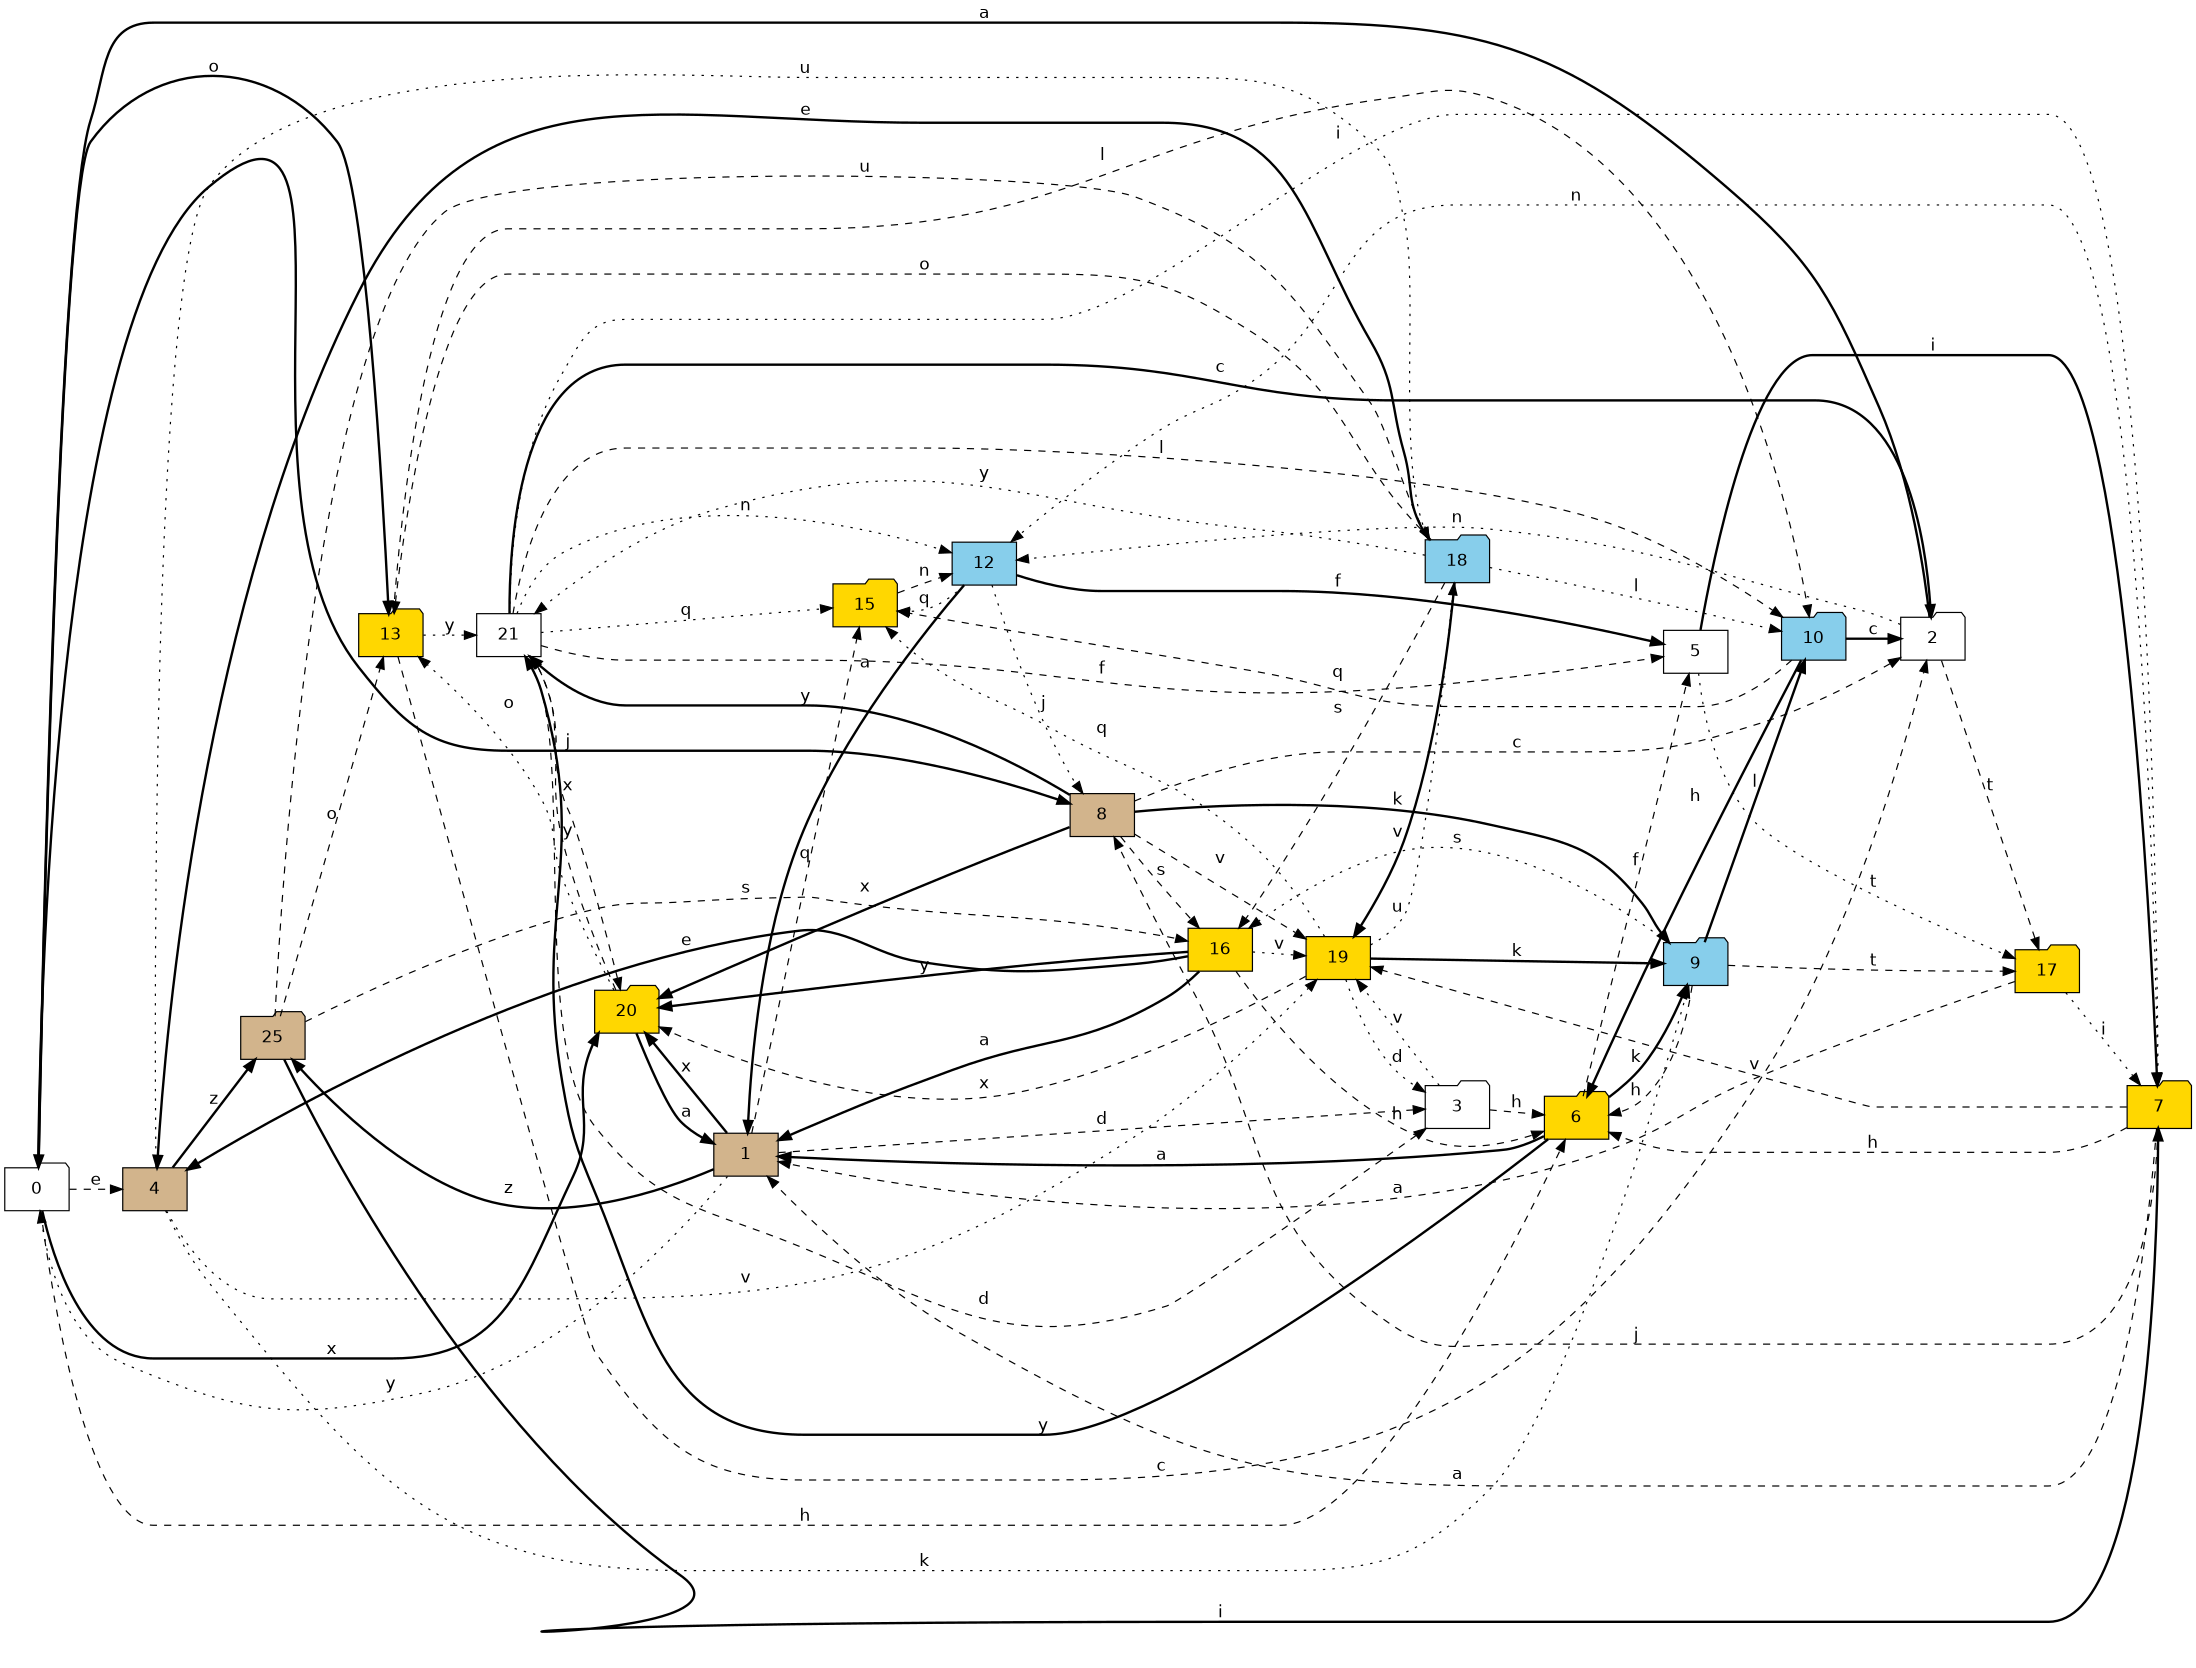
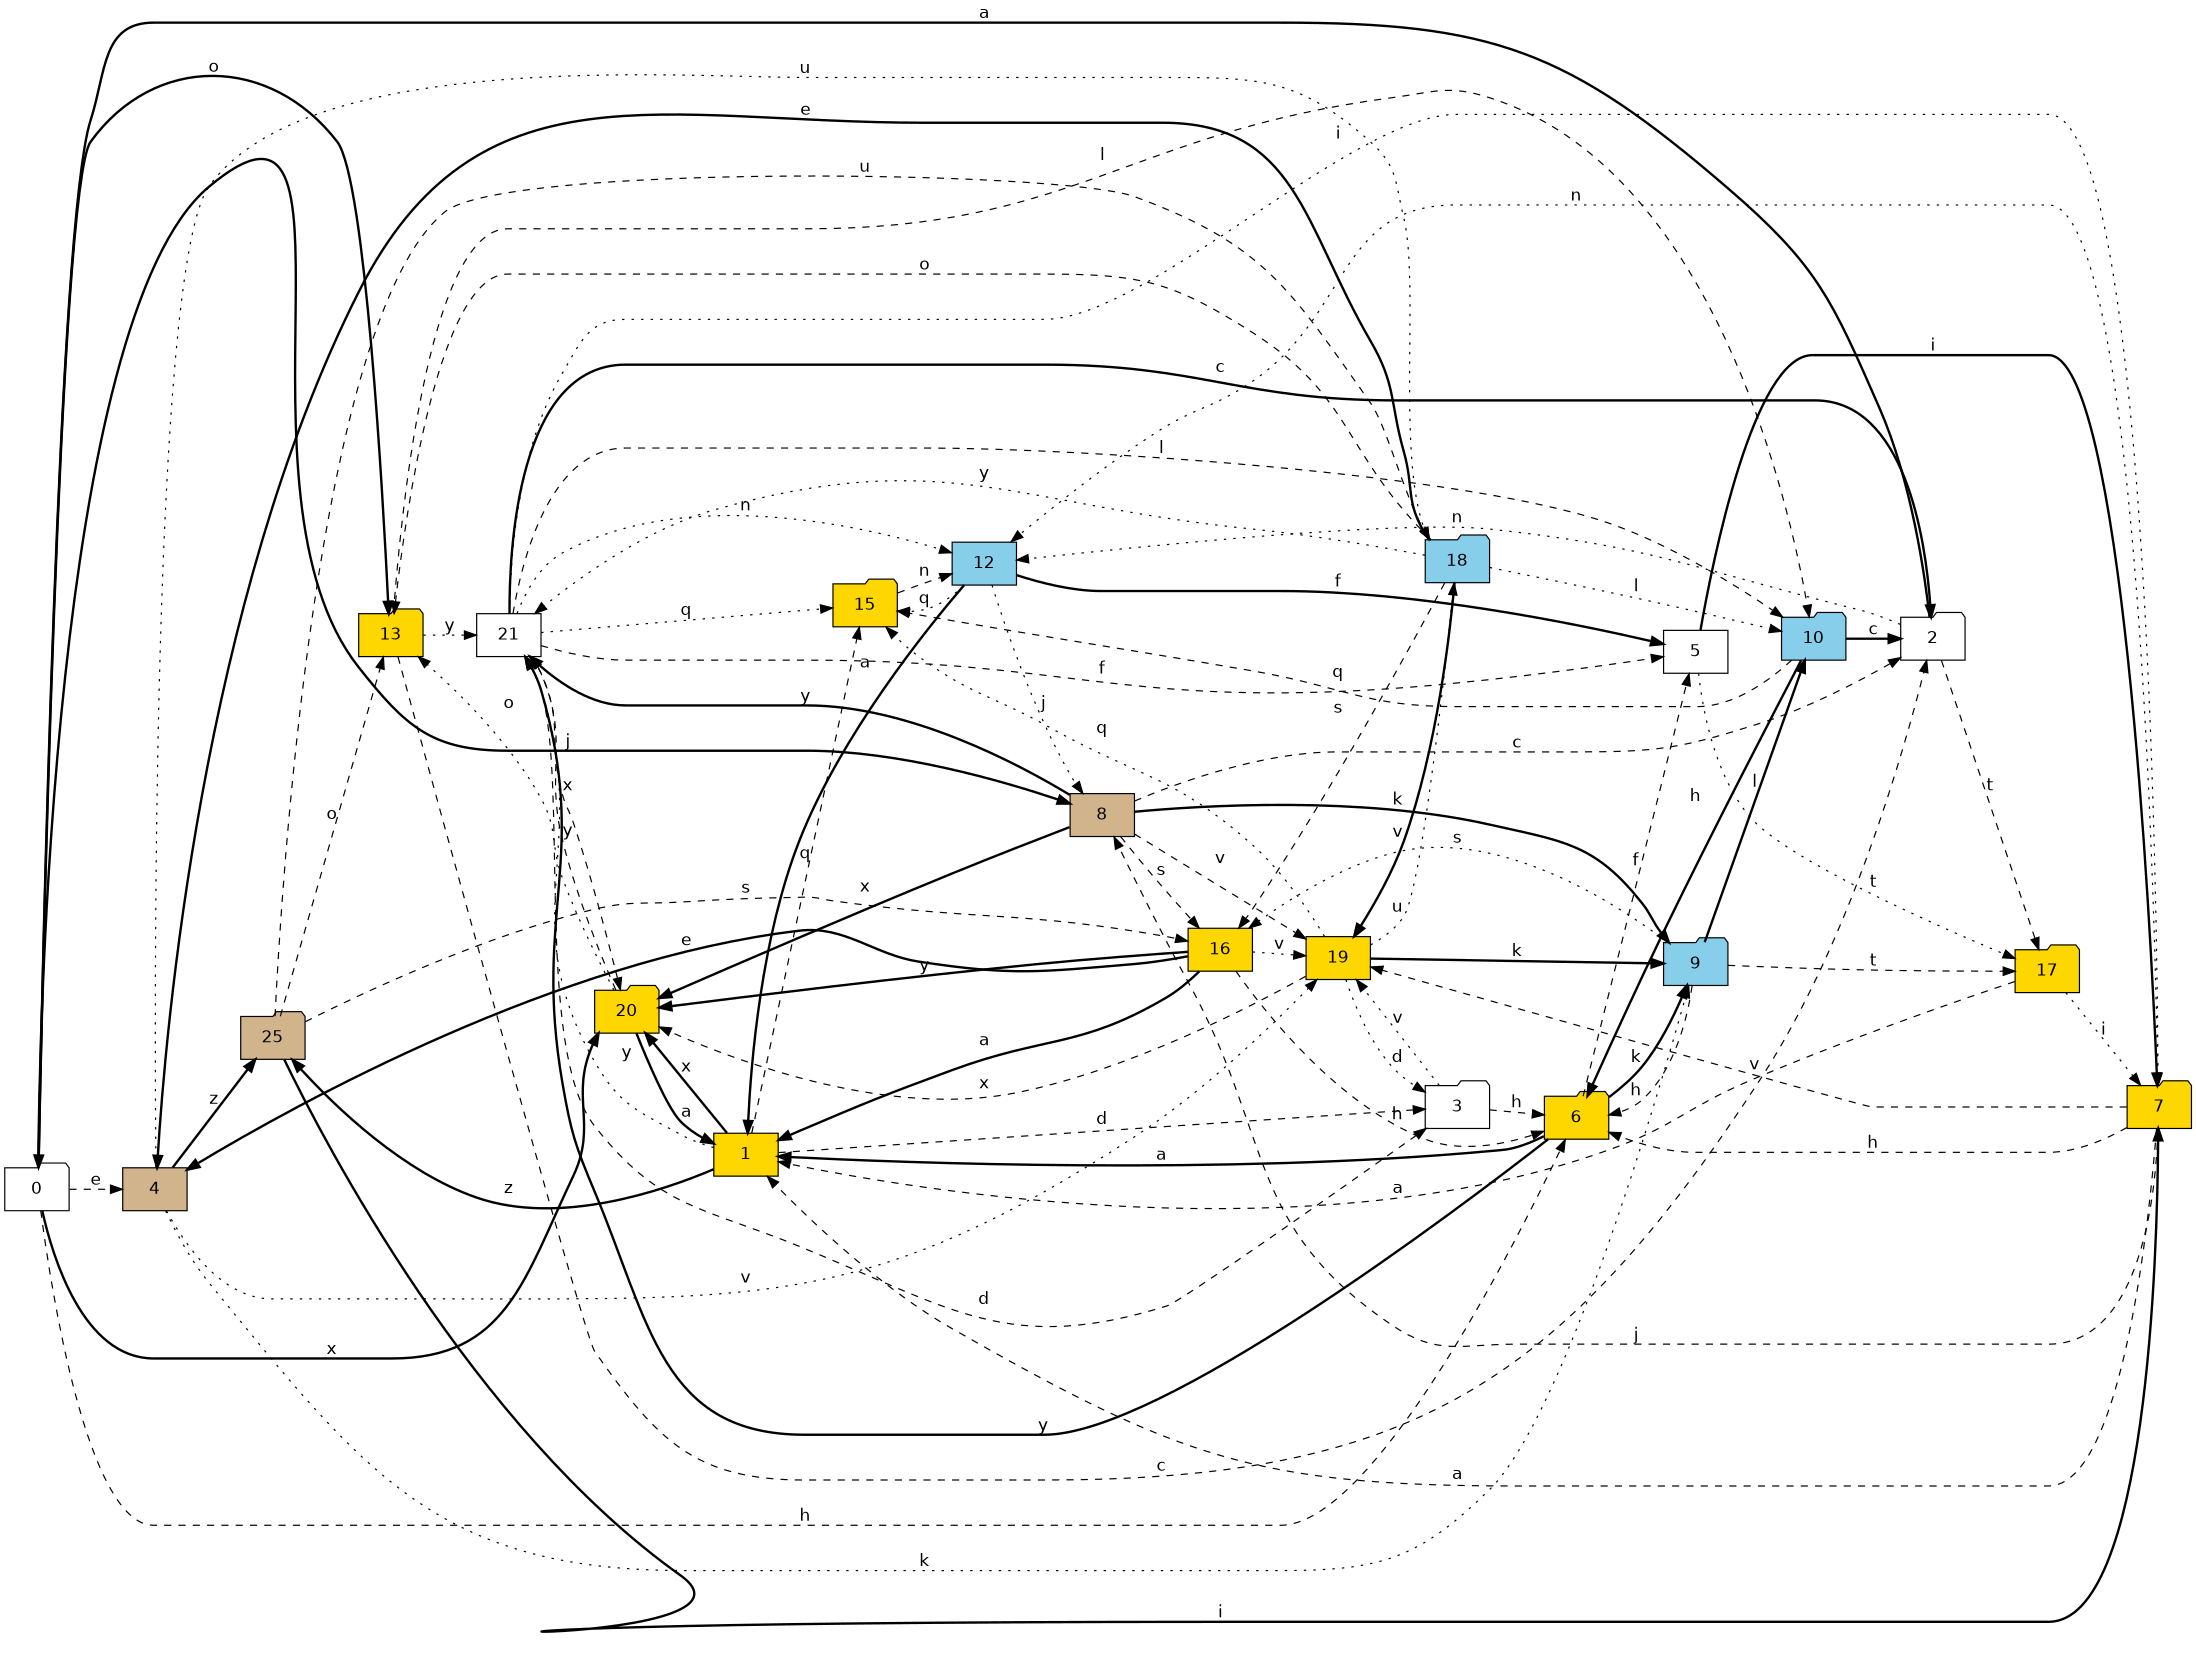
(746, 1155) -> (746, 1155)
(375, 1402) -> (570, 1009)
